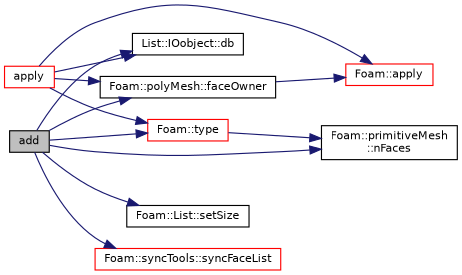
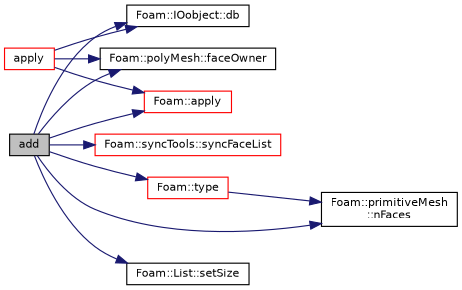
(188, 44) -> (188, 16)
(305, 80) -> (91, 125)
(85, 105) -> none
